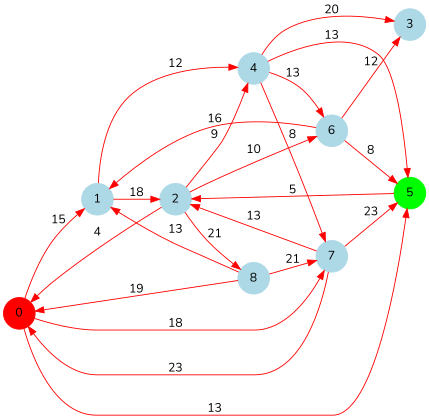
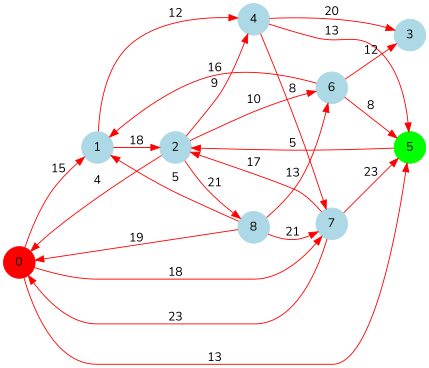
(298, 86) -> (306, 170)
(254, 216) -> (254, 163)
(176, 230) -> (176, 178)
